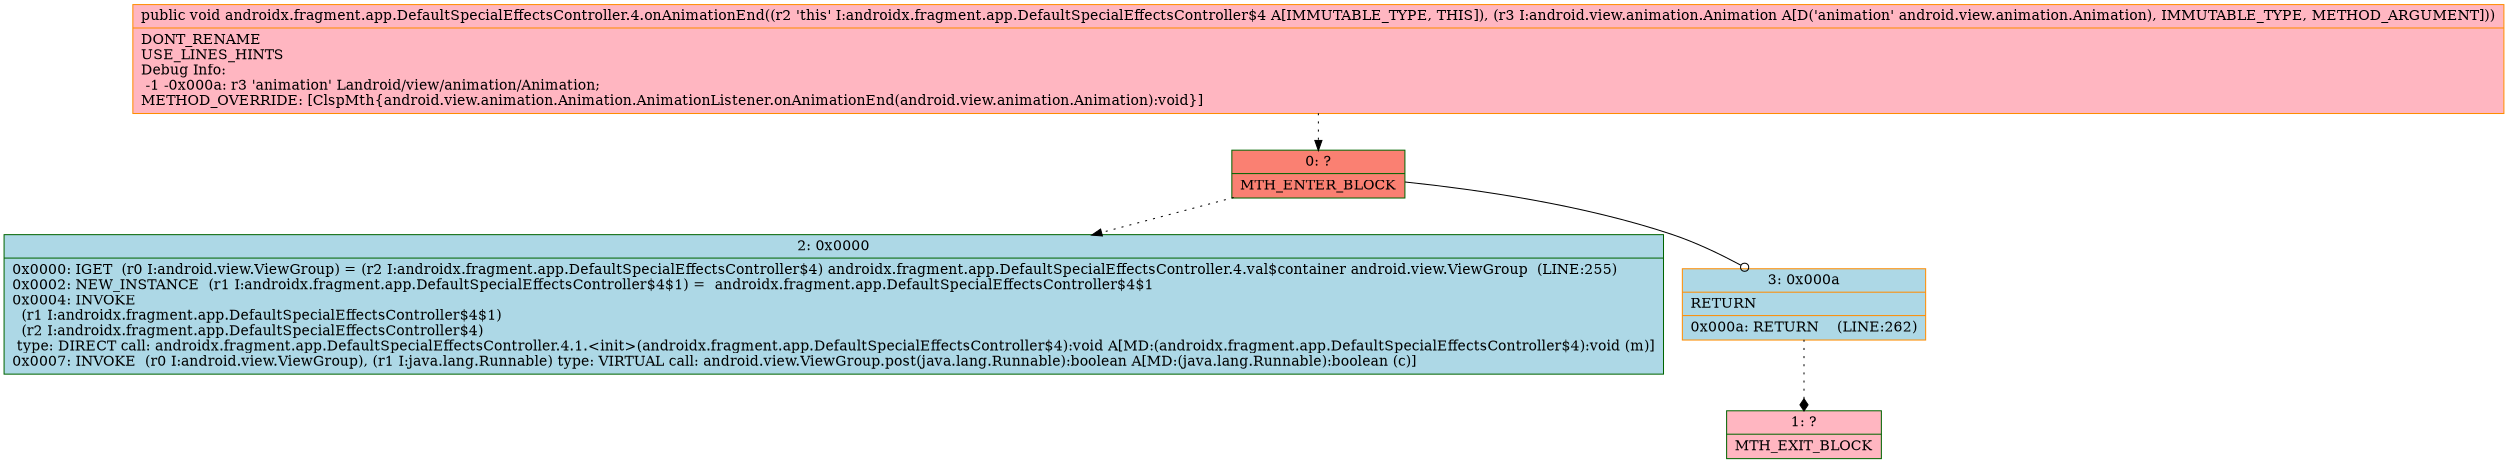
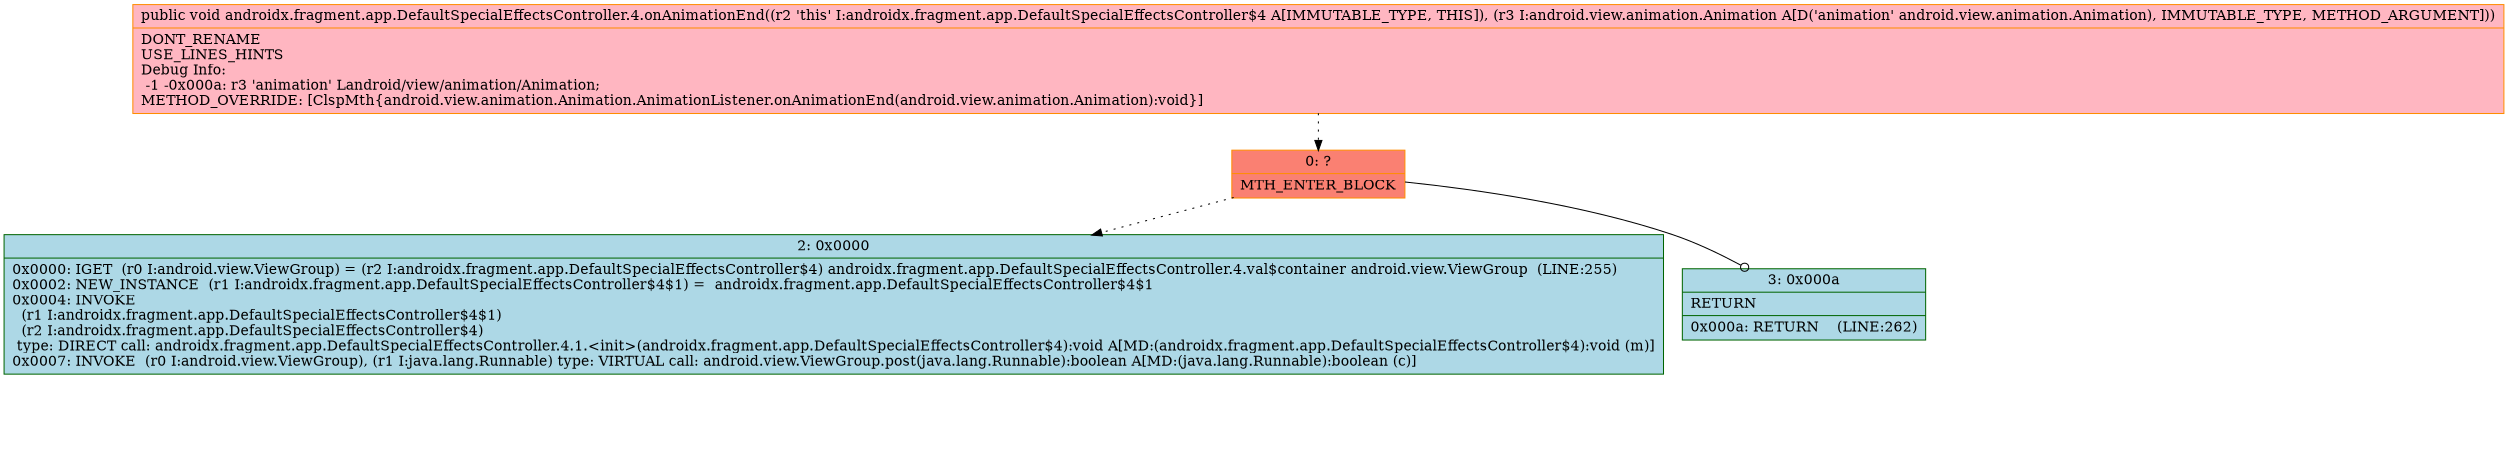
(1318, 174) -> (1318, 174)
(1804, 304) -> (1804, 304)
(1804, 435) -> none
